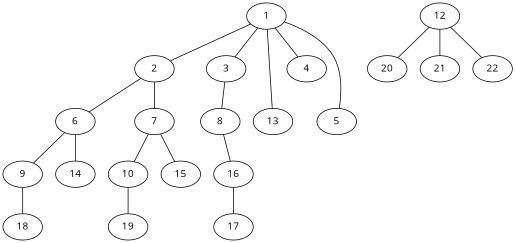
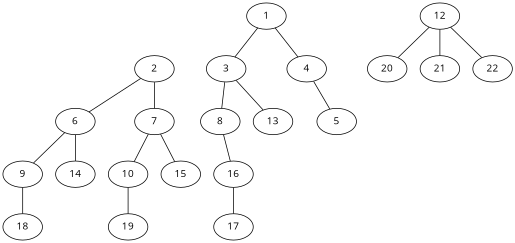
(211, 42) -> none
(331, 53) -> (322, 95)
(270, 69) -> (250, 95)
